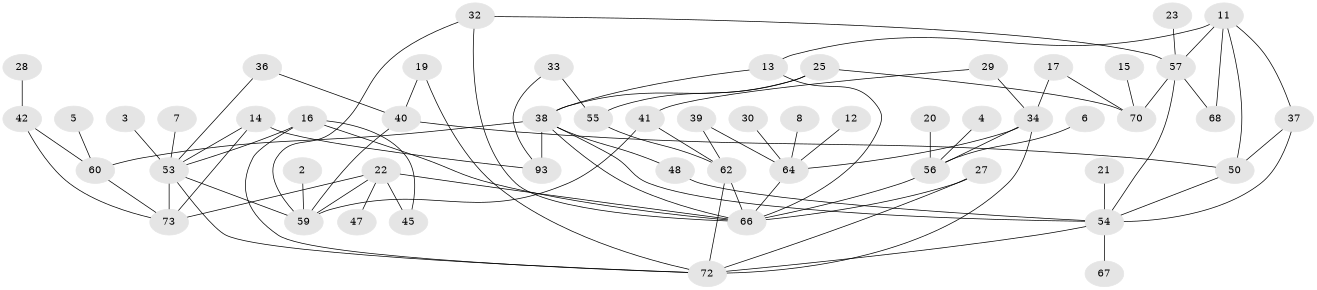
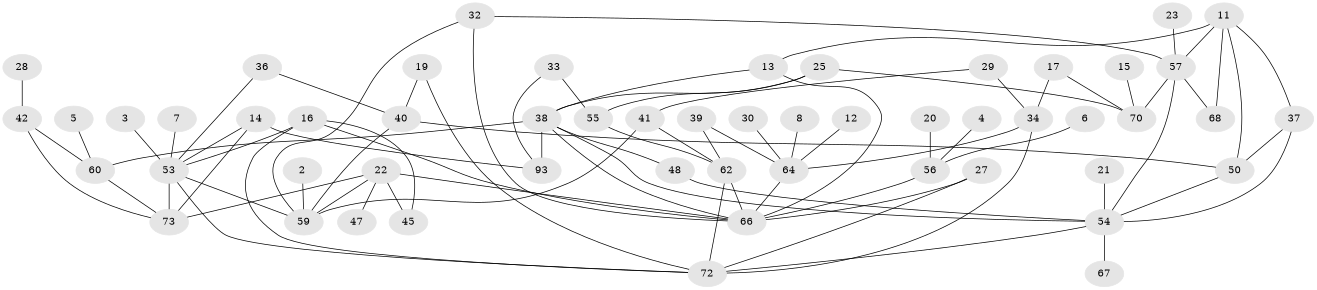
(984, 144) -> none
